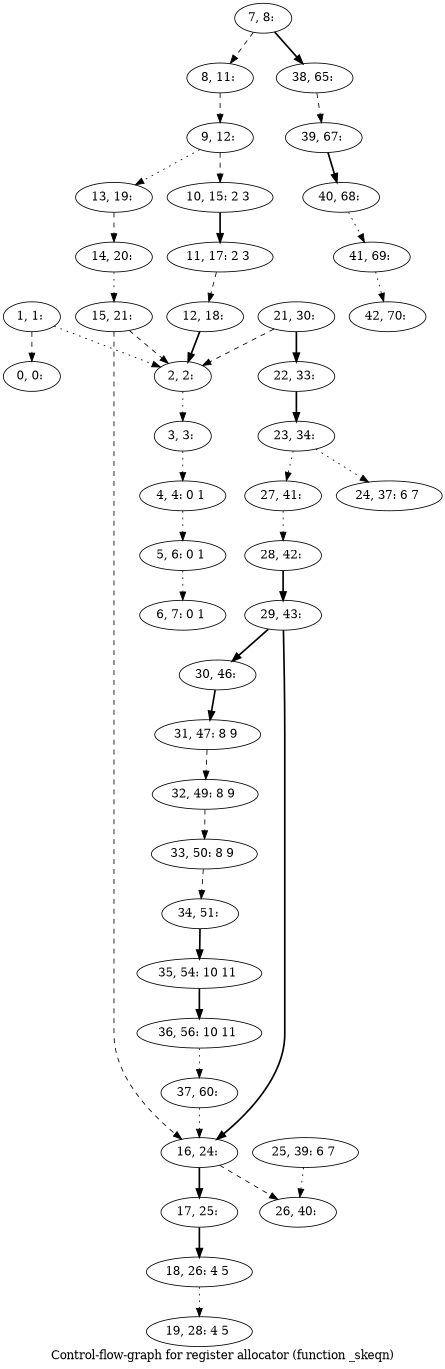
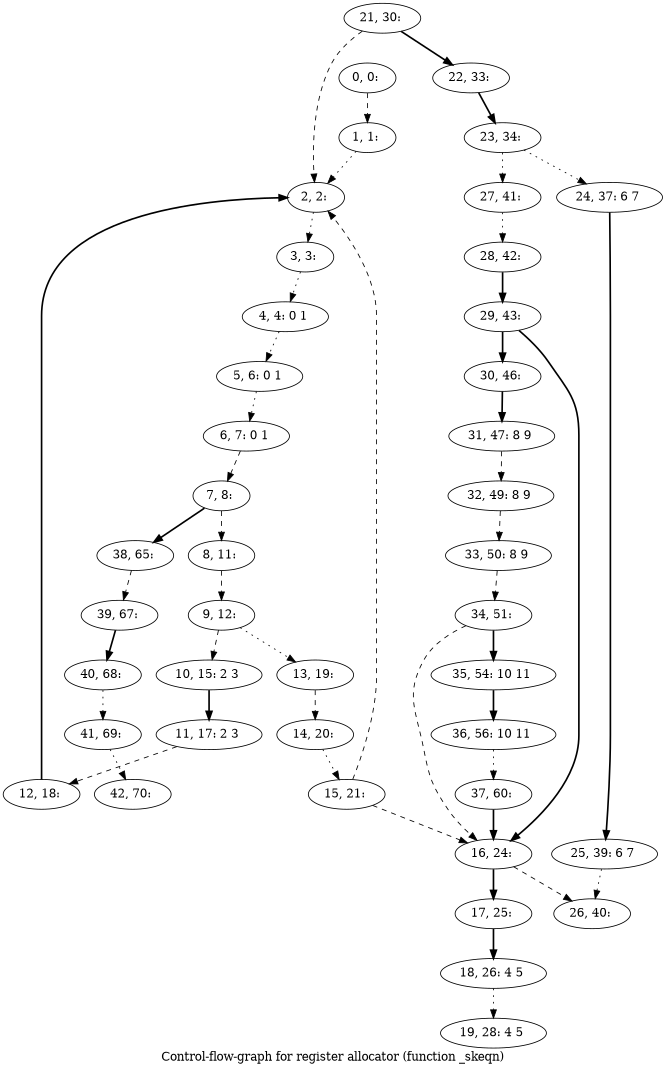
(32, 343) -> (367, 104)
none -> (236, 462)
none -> (610, 522)
none -> (418, 726)
(199, 1119) -> (493, 820)
